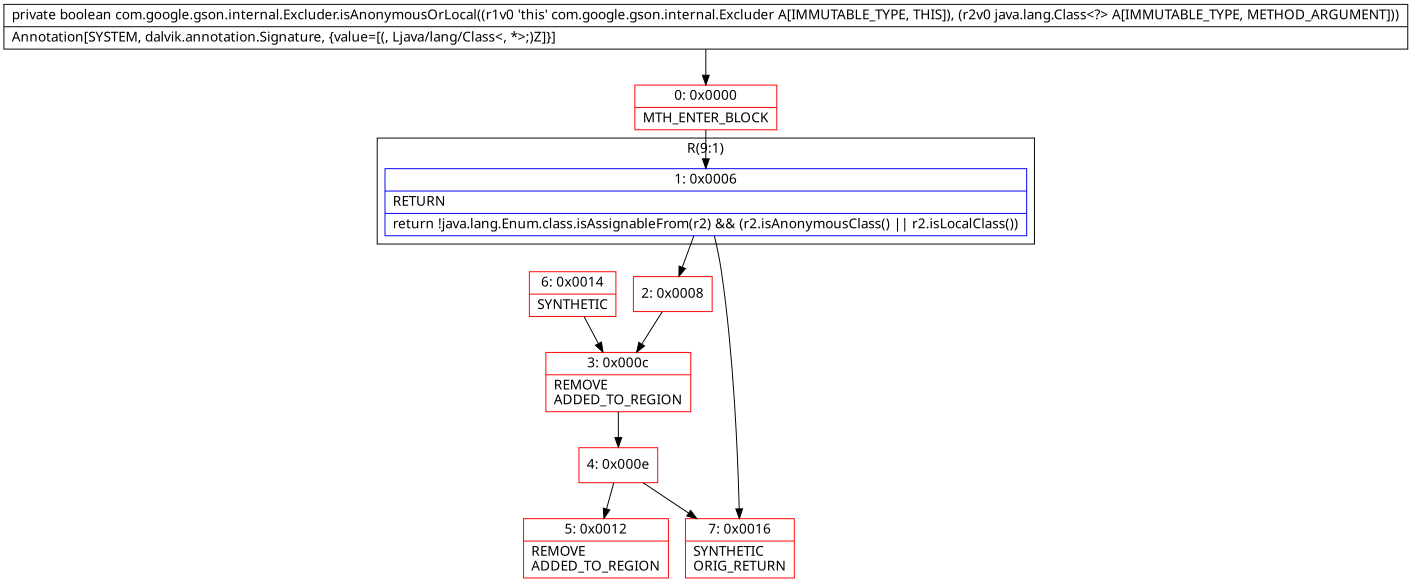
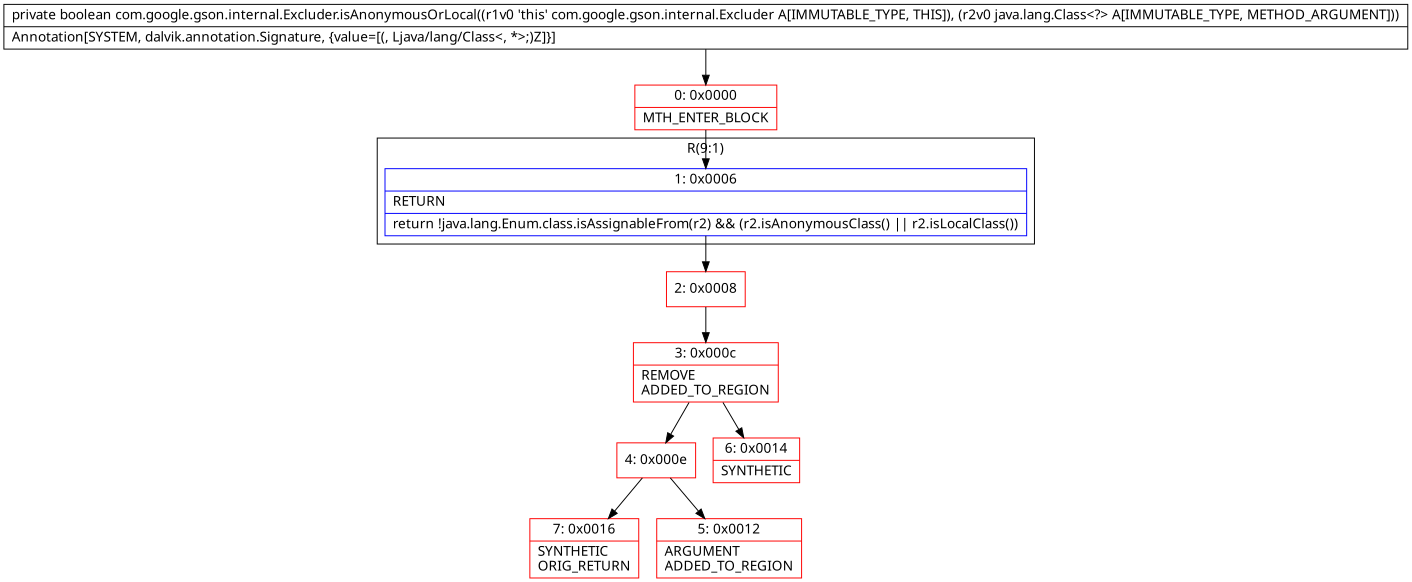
(591, 330) -> (731, 416)
(732, 372) -> none
(559, 552) -> (702, 552)
